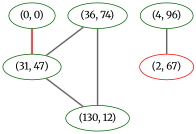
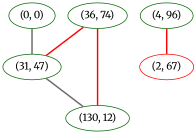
(32, 41) -> (32, 41)
(65, 41) -> (65, 41)
(167, 41) -> (167, 41)
(98, 67) -> (98, 67)
